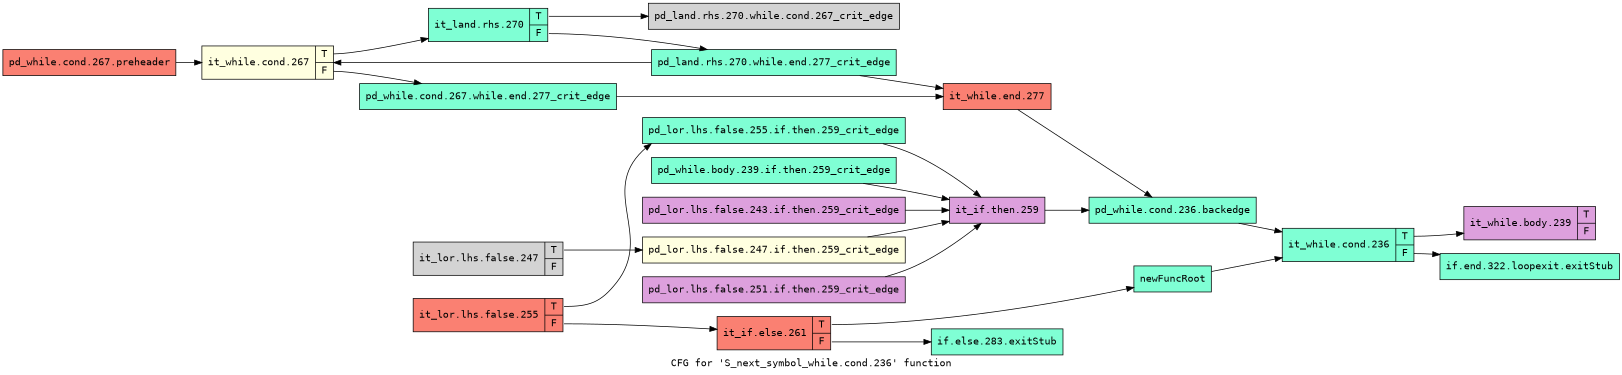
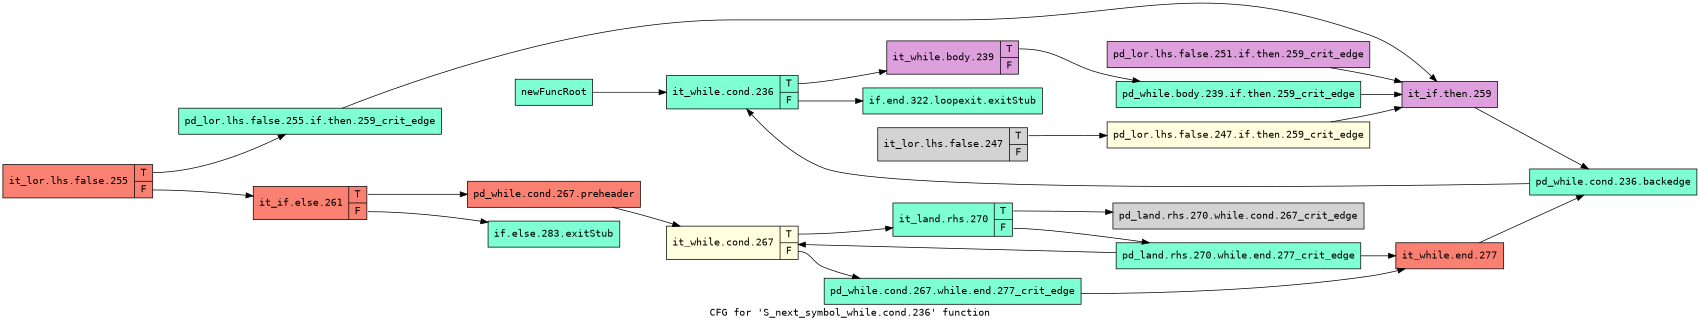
none -> (1076, 64)
(774, 210) -> none
(980, 314) -> (414, 194)
